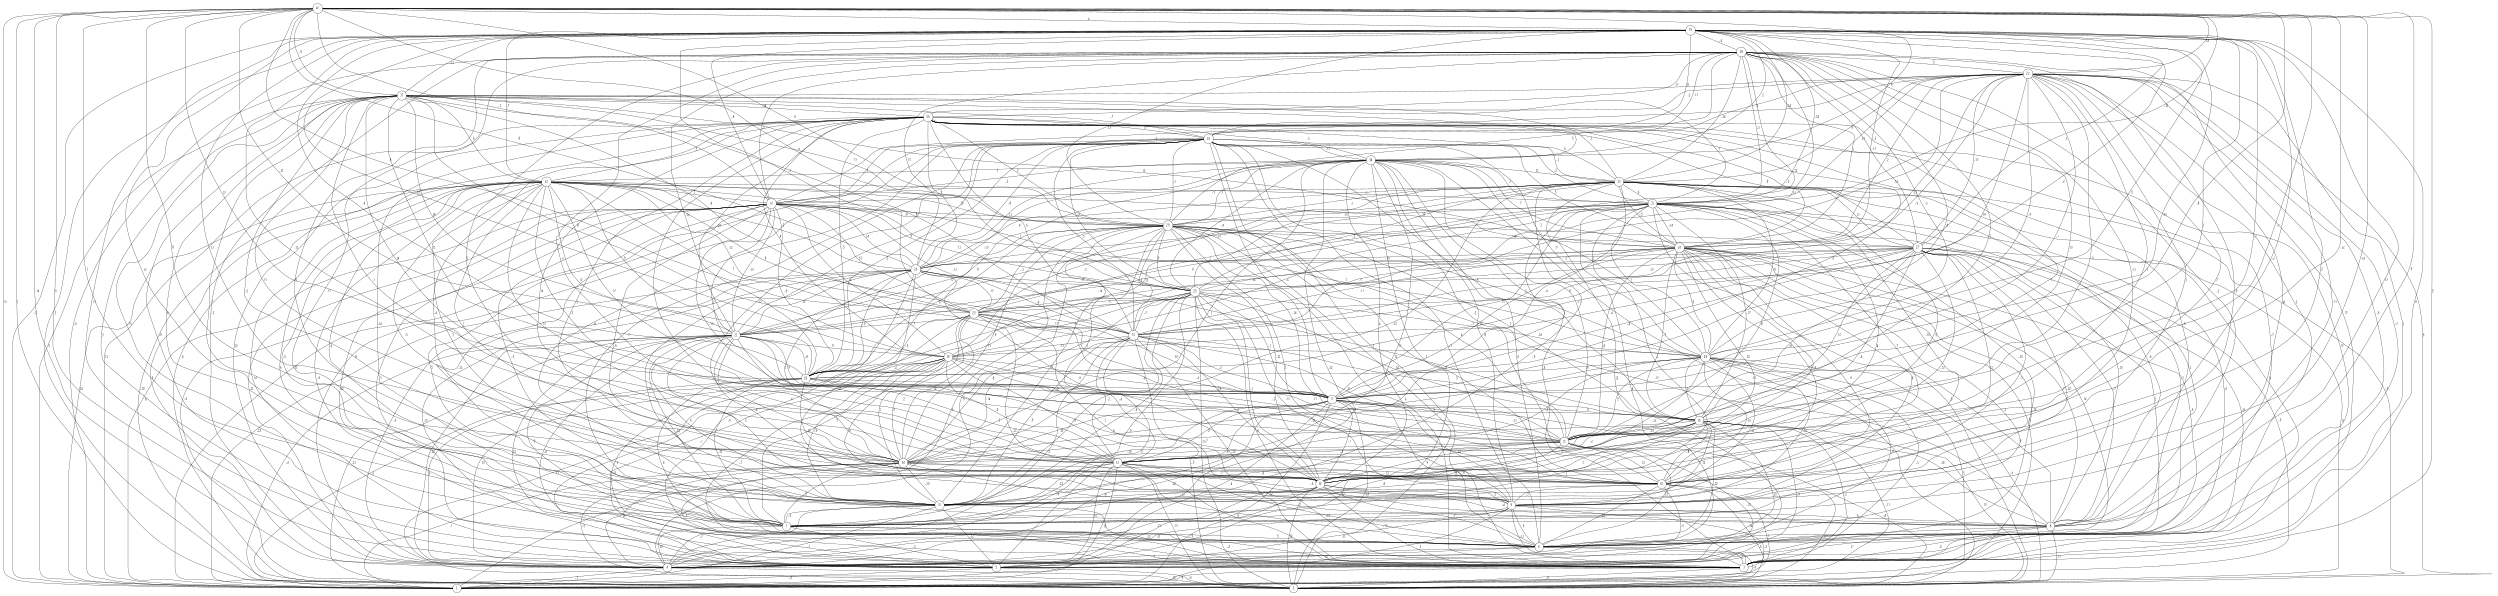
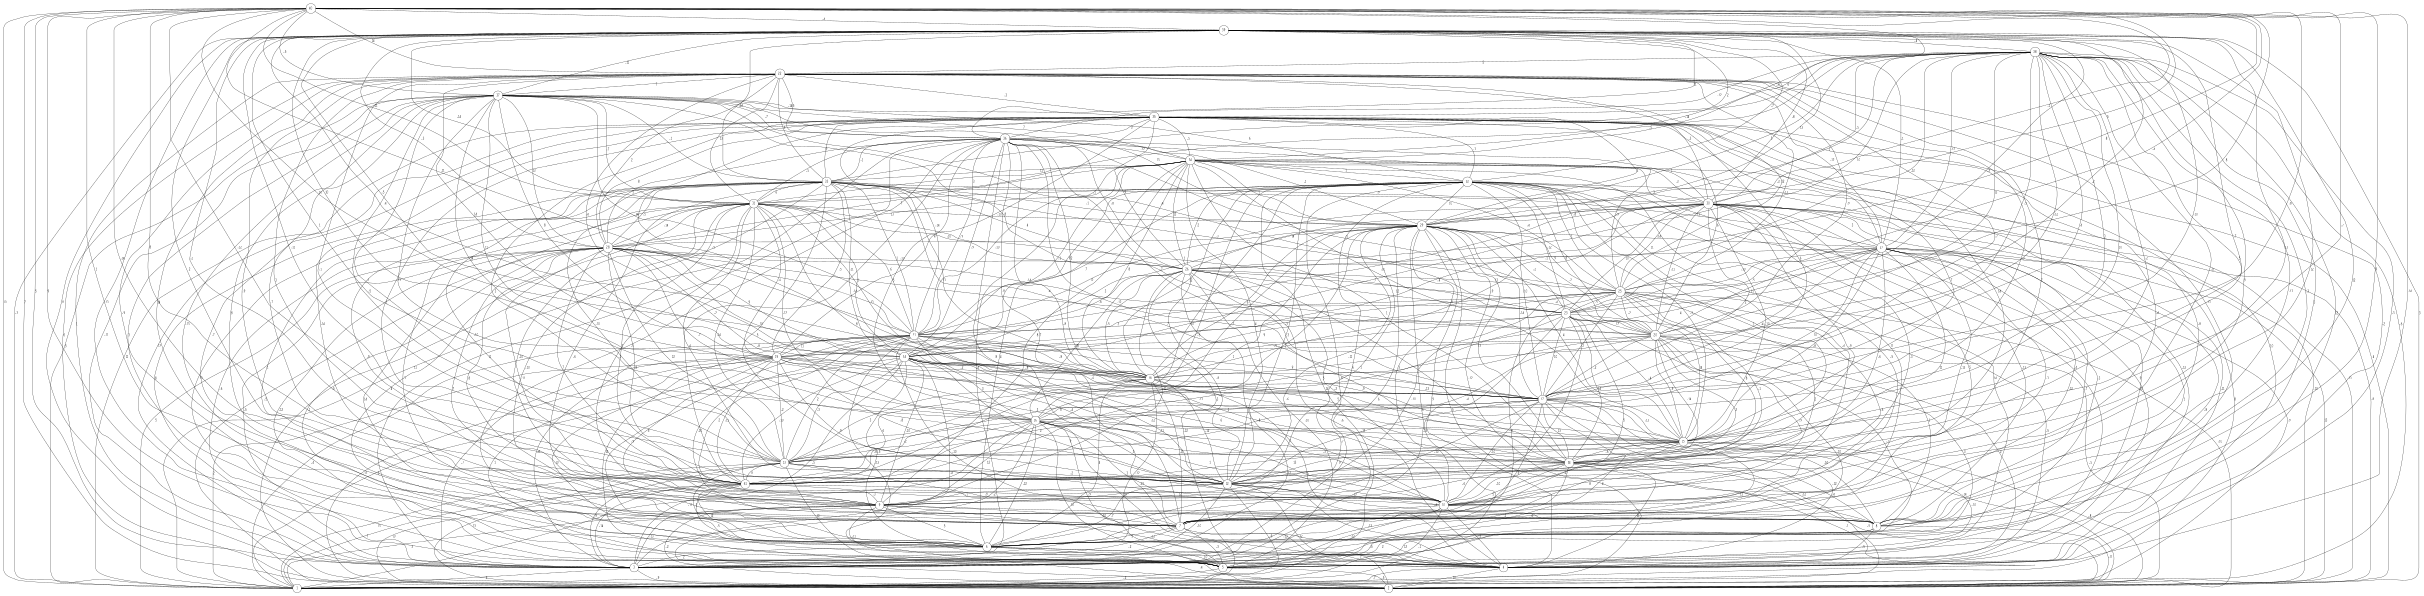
(1302, 345) -> (568, 273)
